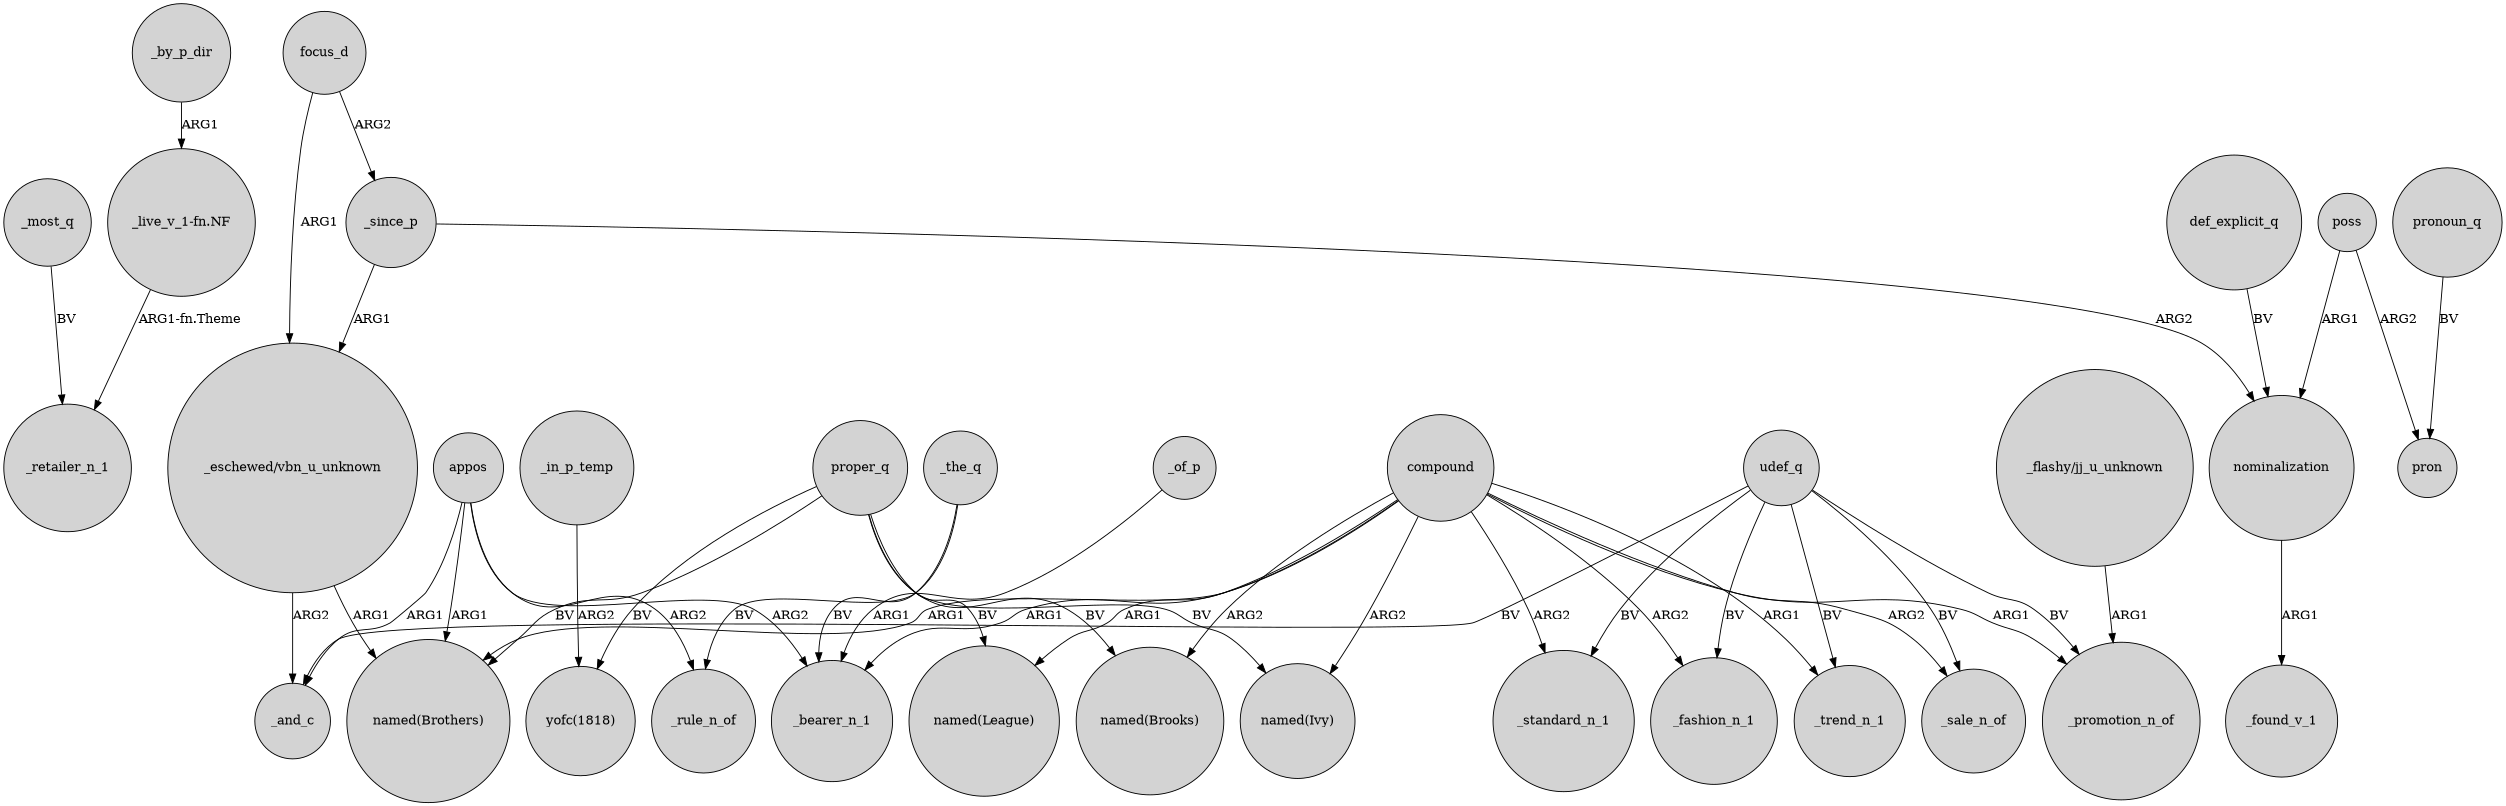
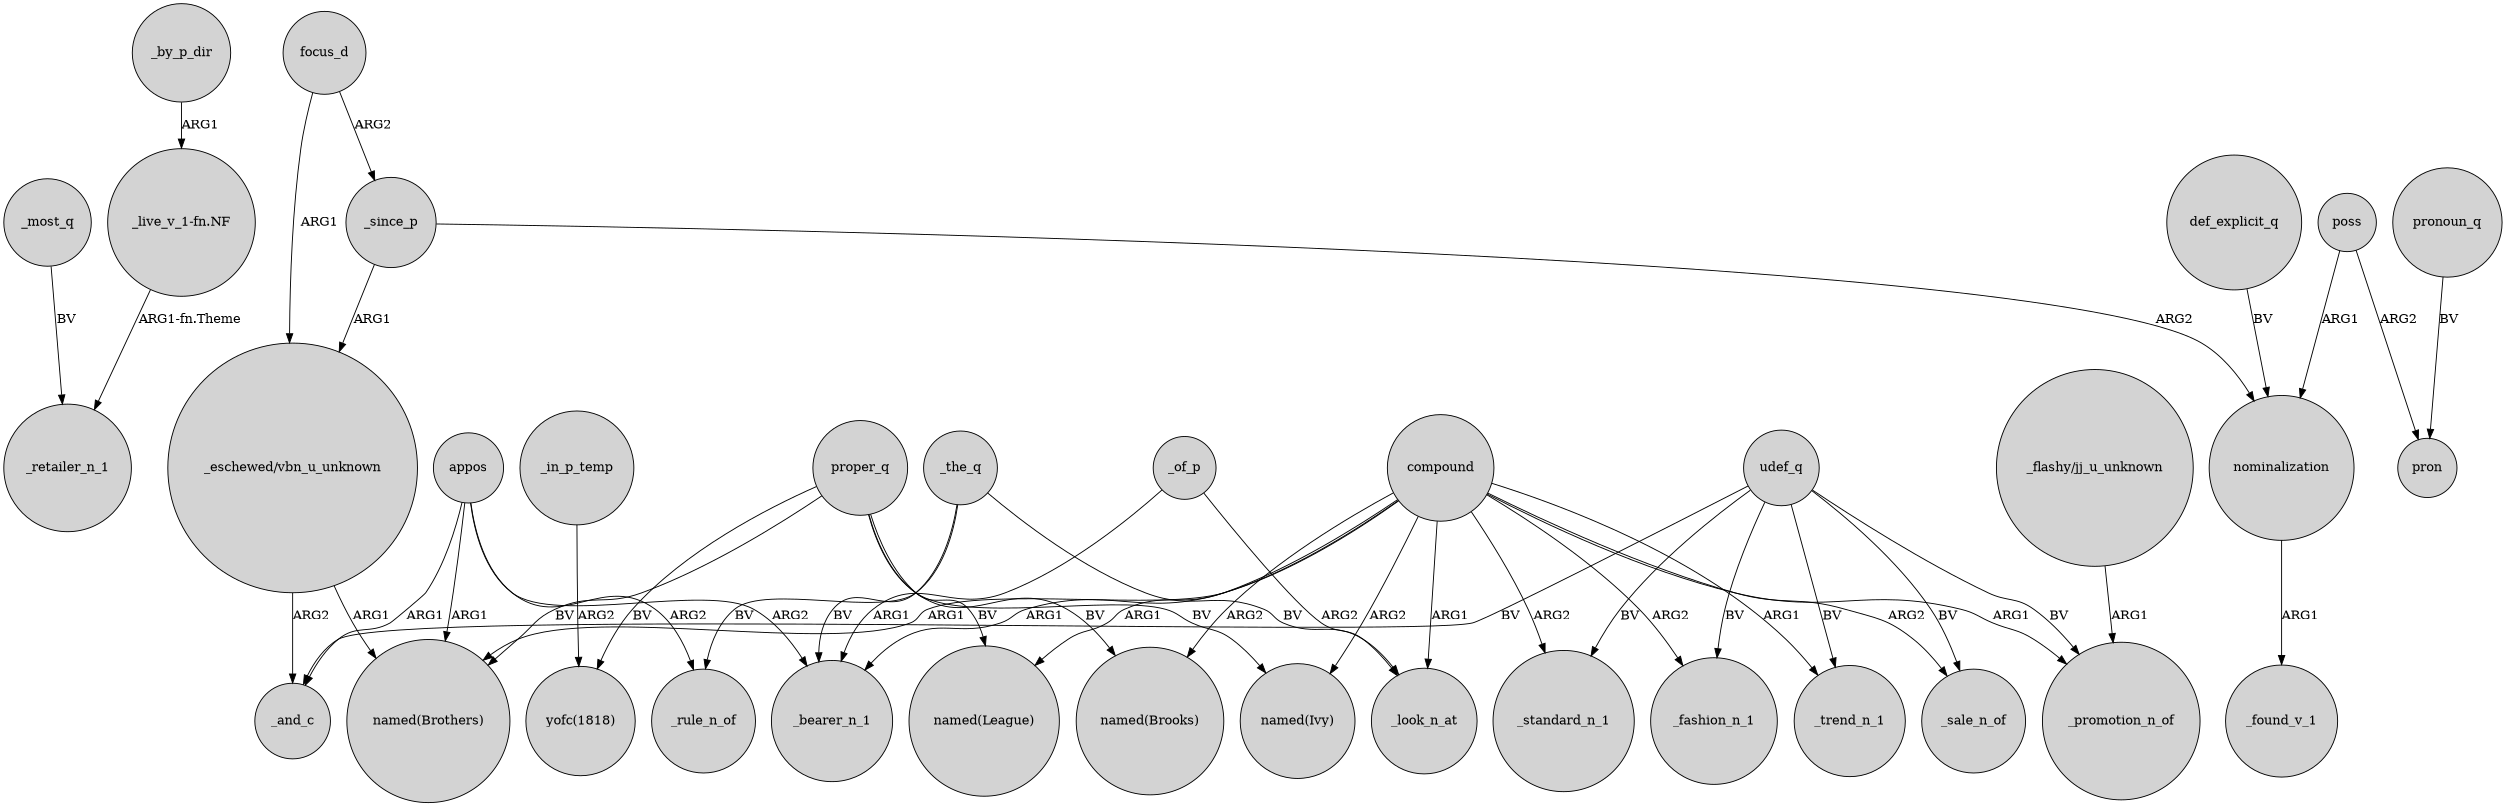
none -> (1424, 721)
